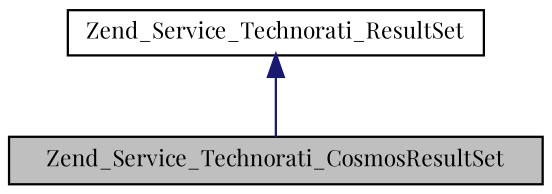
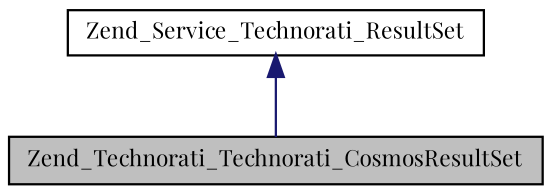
(276, 161) -> (276, 161)
